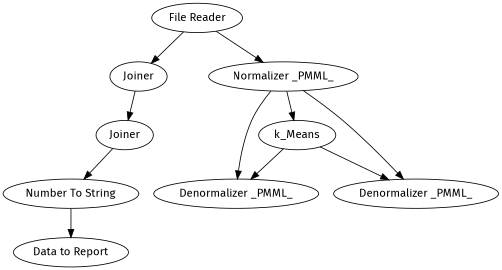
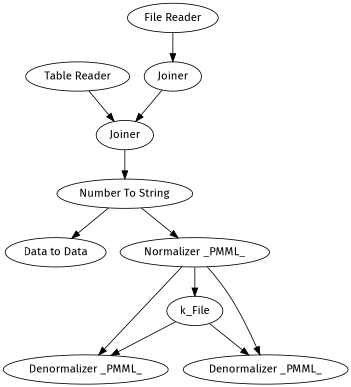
(236, 45) -> (156, 220)
none -> (78, 77)
(297, 135) -> (195, 311)
(71, 252) -> (56, 252)
